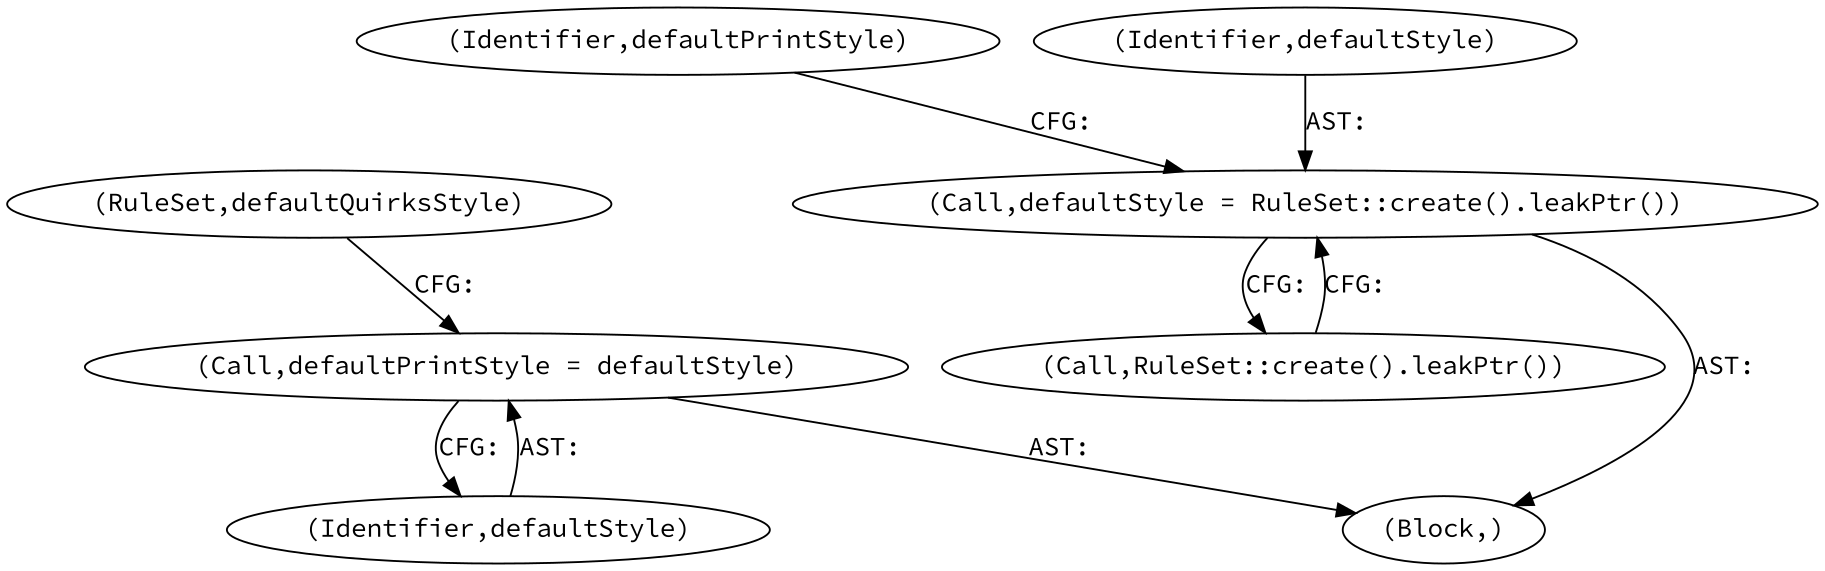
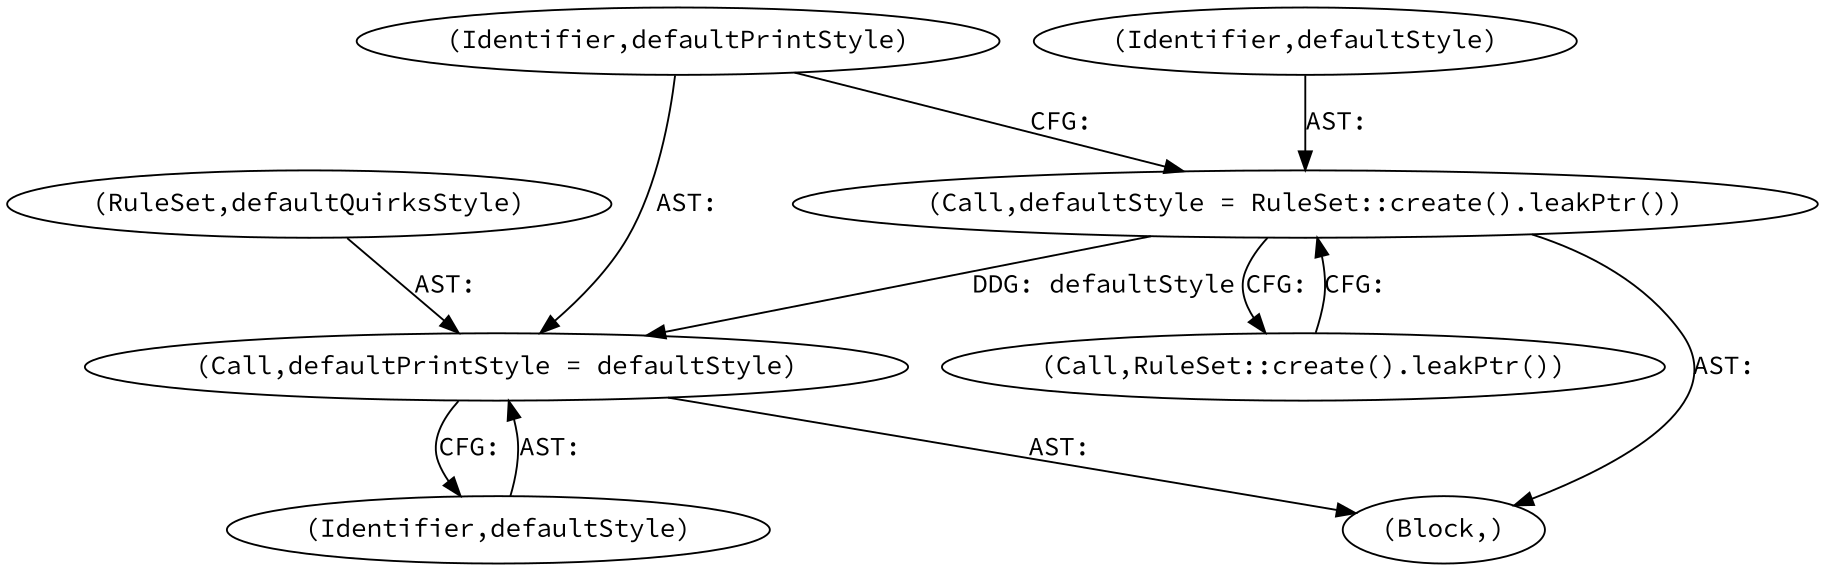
none -> (641, 211)
none -> (908, 284)
(453, 286) -> (453, 286)
